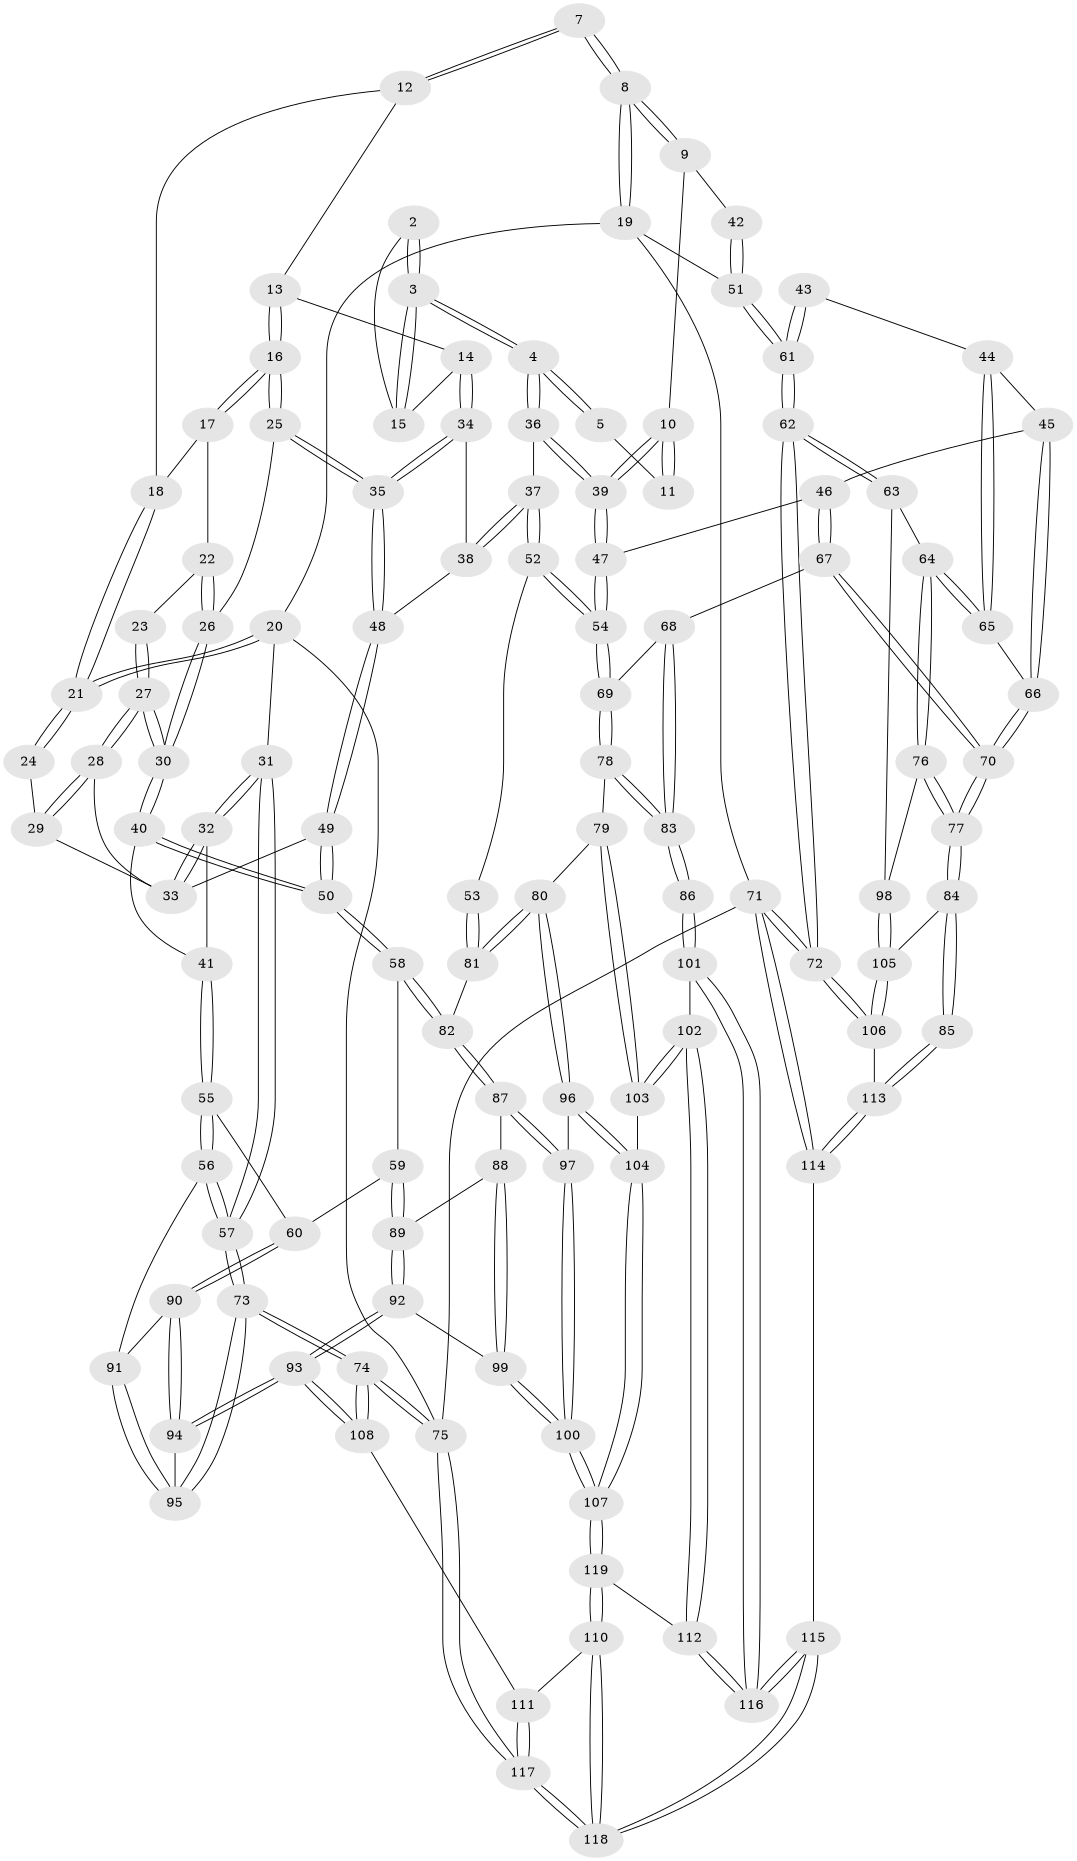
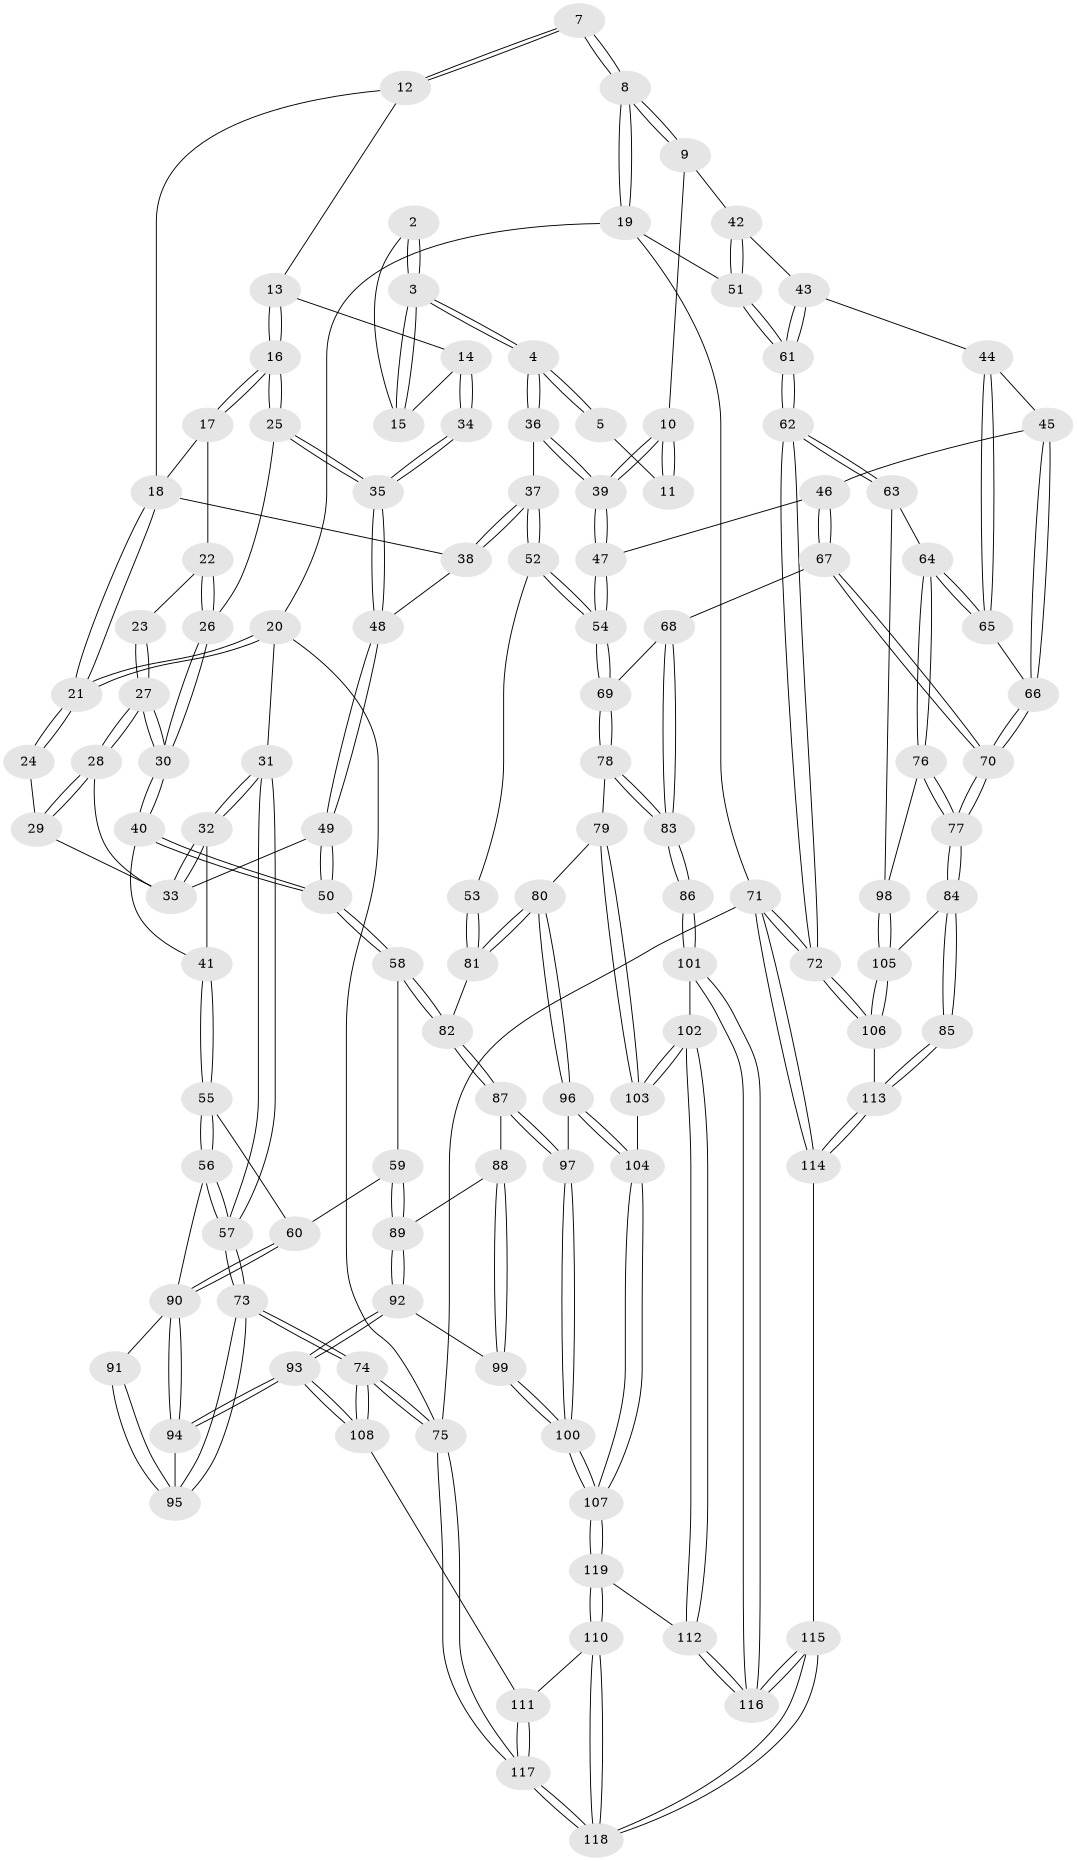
none -> (770, 256)
(466, 492) -> (311, 526)
(151, 1264) -> (190, 1234)
